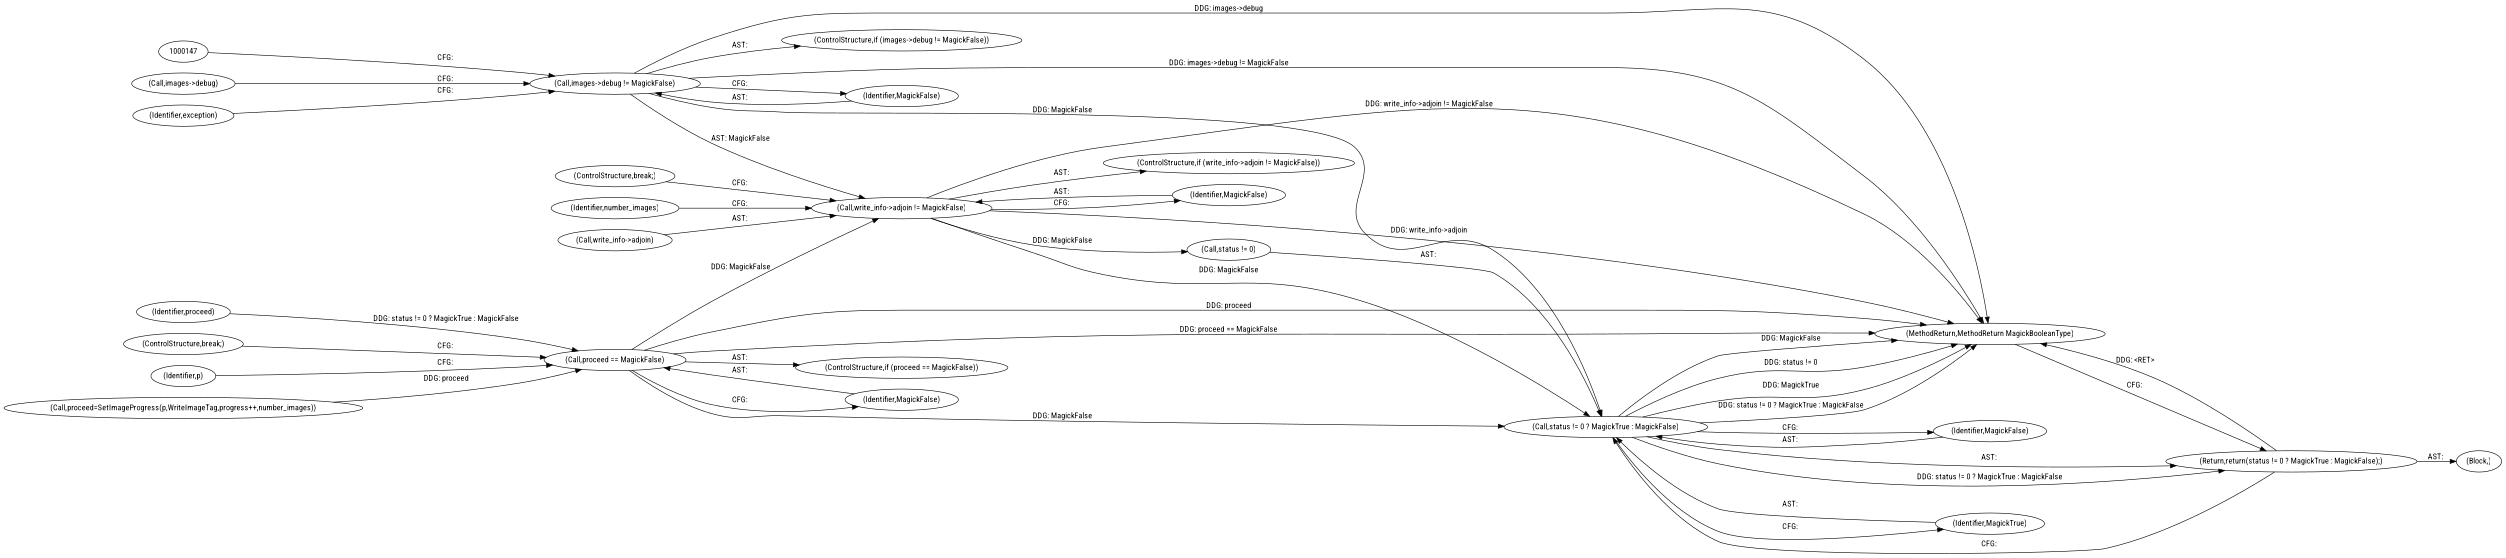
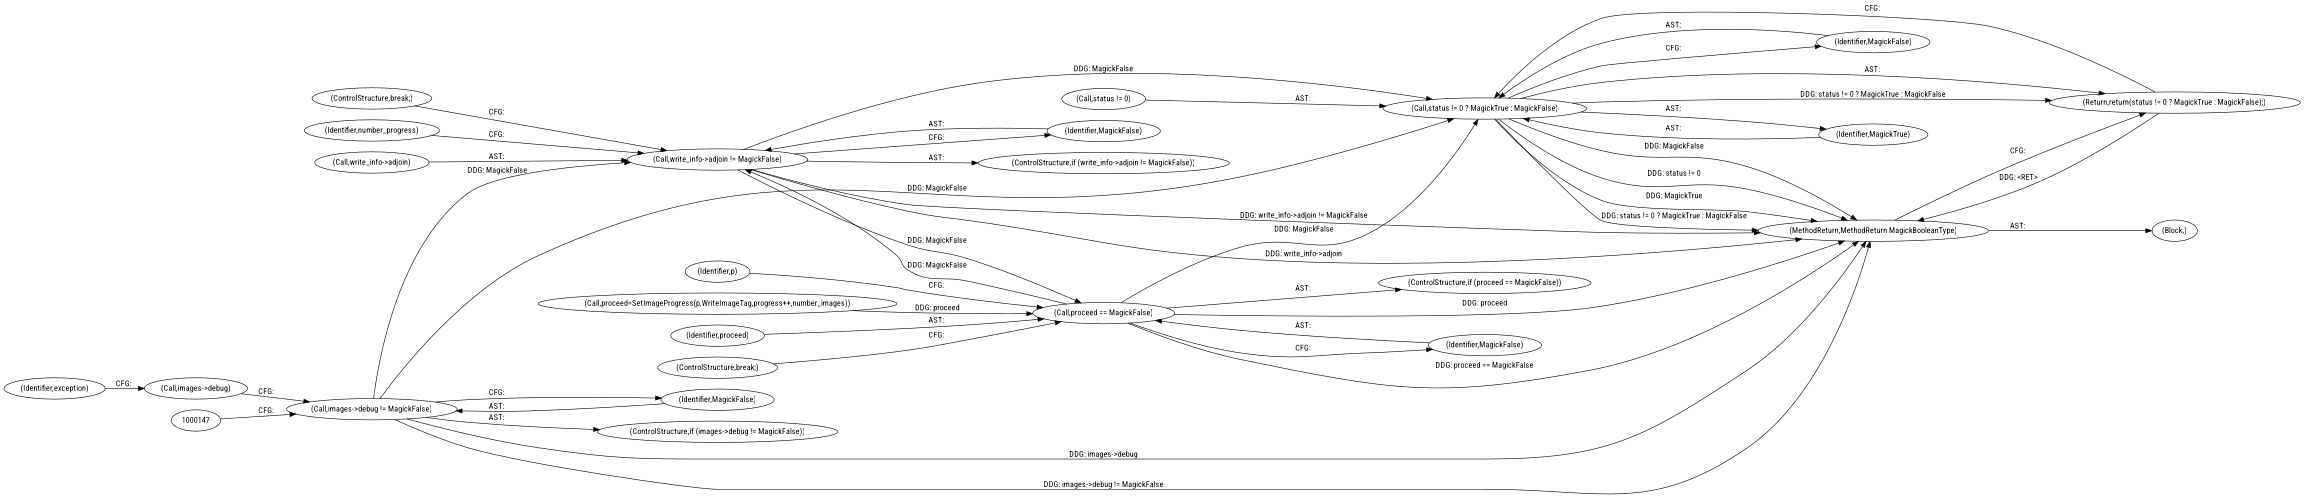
(391, 105) -> (122, 388)
(741, 138) -> (498, 171)
(615, 208) -> (372, 130)
(1054, 248) -> (904, 244)
(446, 319) -> (937, 321)
(2434, 461) -> (2067, 231)
(1791, 527) -> (1674, 109)
